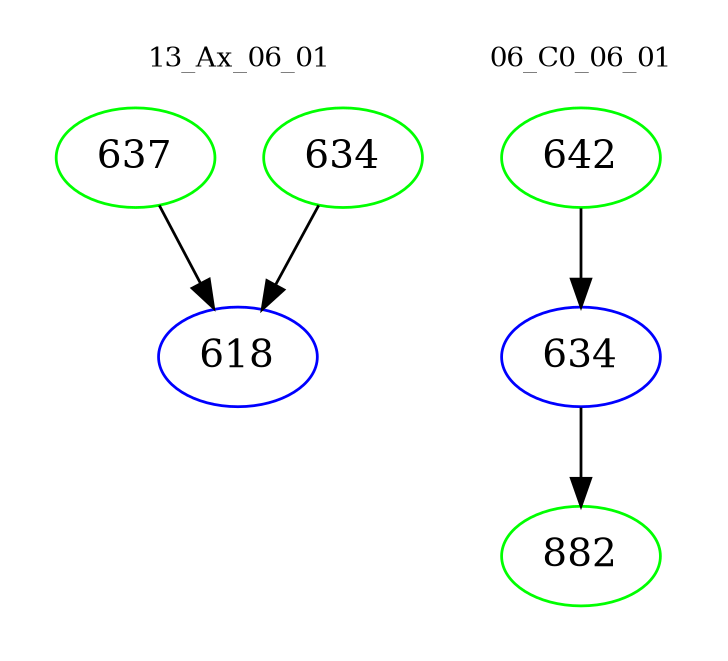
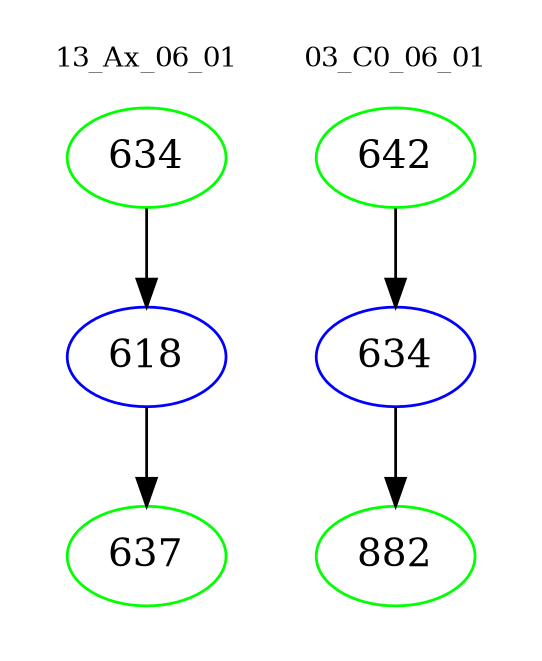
(581, 59) -> (396, 59)
(180, 244) -> (147, 443)
